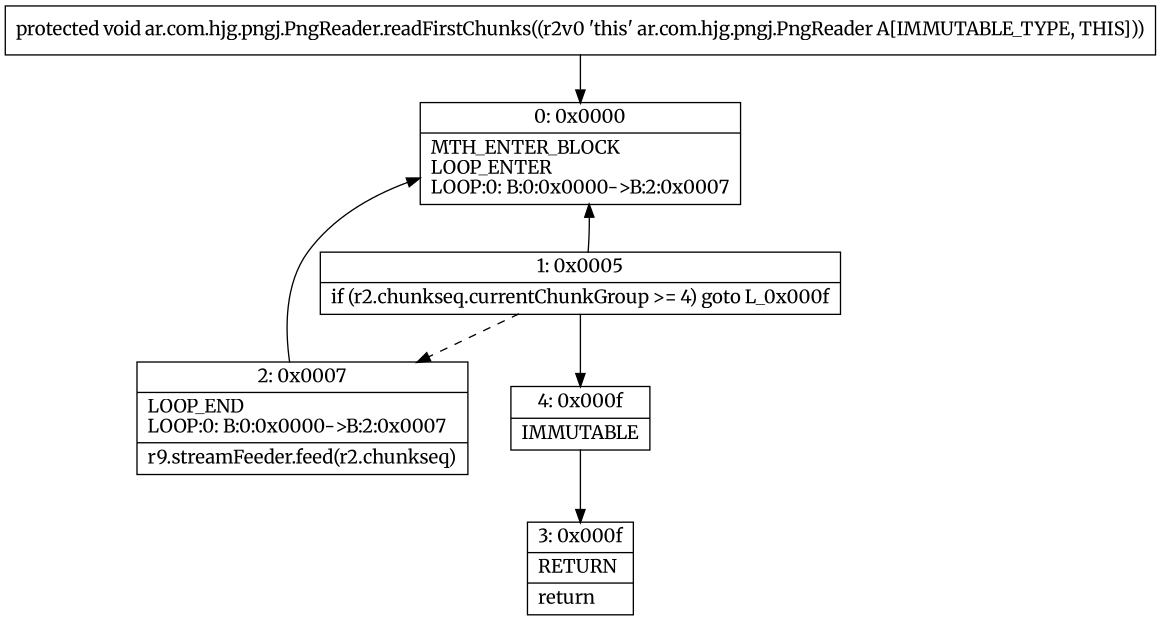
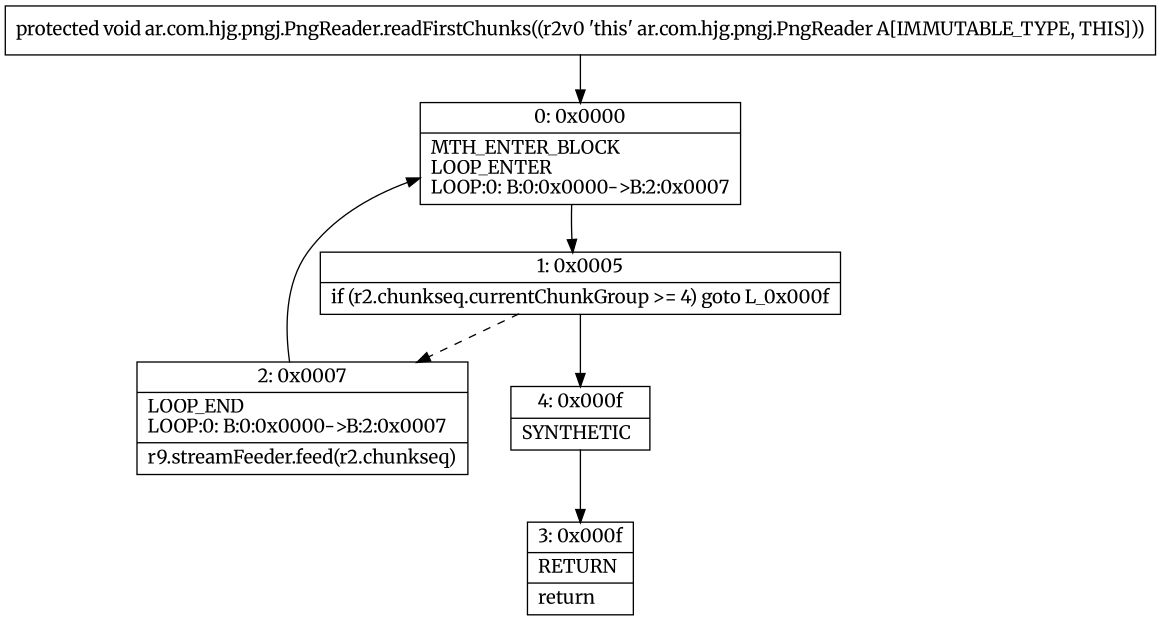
(589, 235) -> (571, 222)
(580, 433) -> (576, 433)
